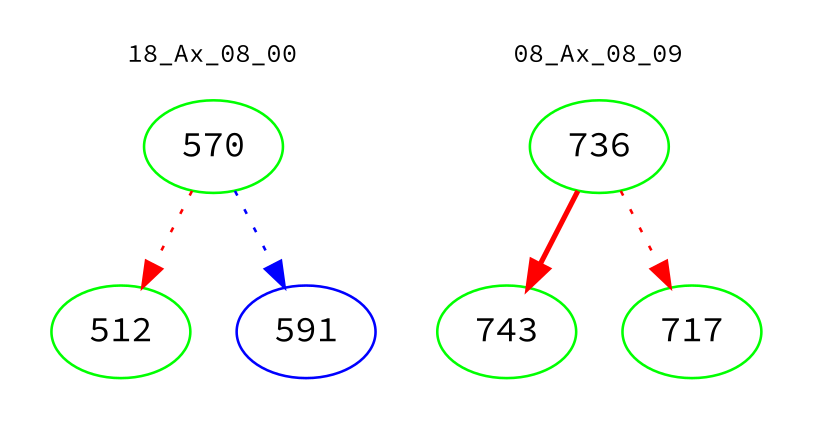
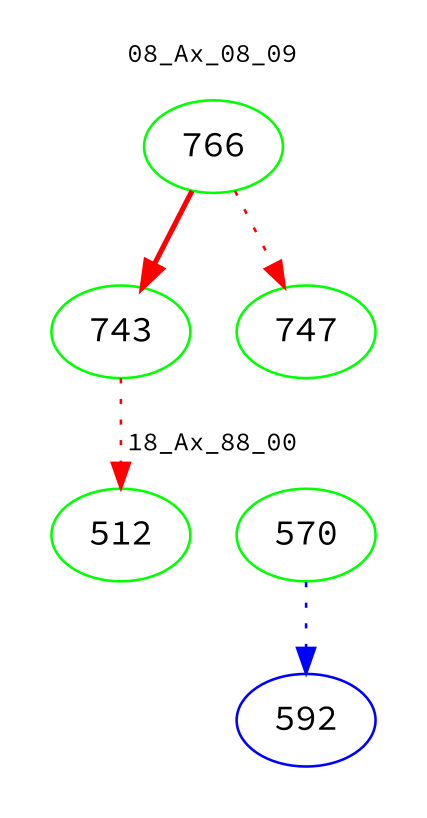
(213, 55) -> (213, 444)
(599, 147) -> (213, 147)
(173, 228) -> (121, 435)
(306, 332) -> (306, 720)
(692, 332) -> (306, 332)
